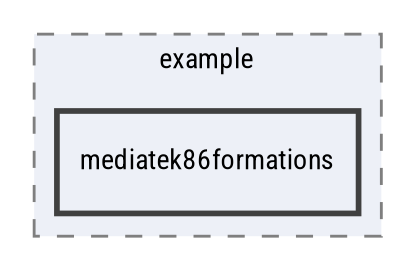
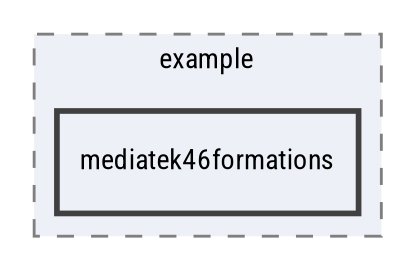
(208, 162) -> (208, 162)
